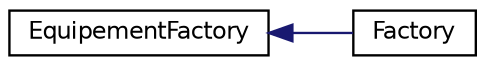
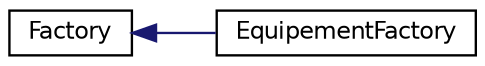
(323, 33) -> (186, 33)
